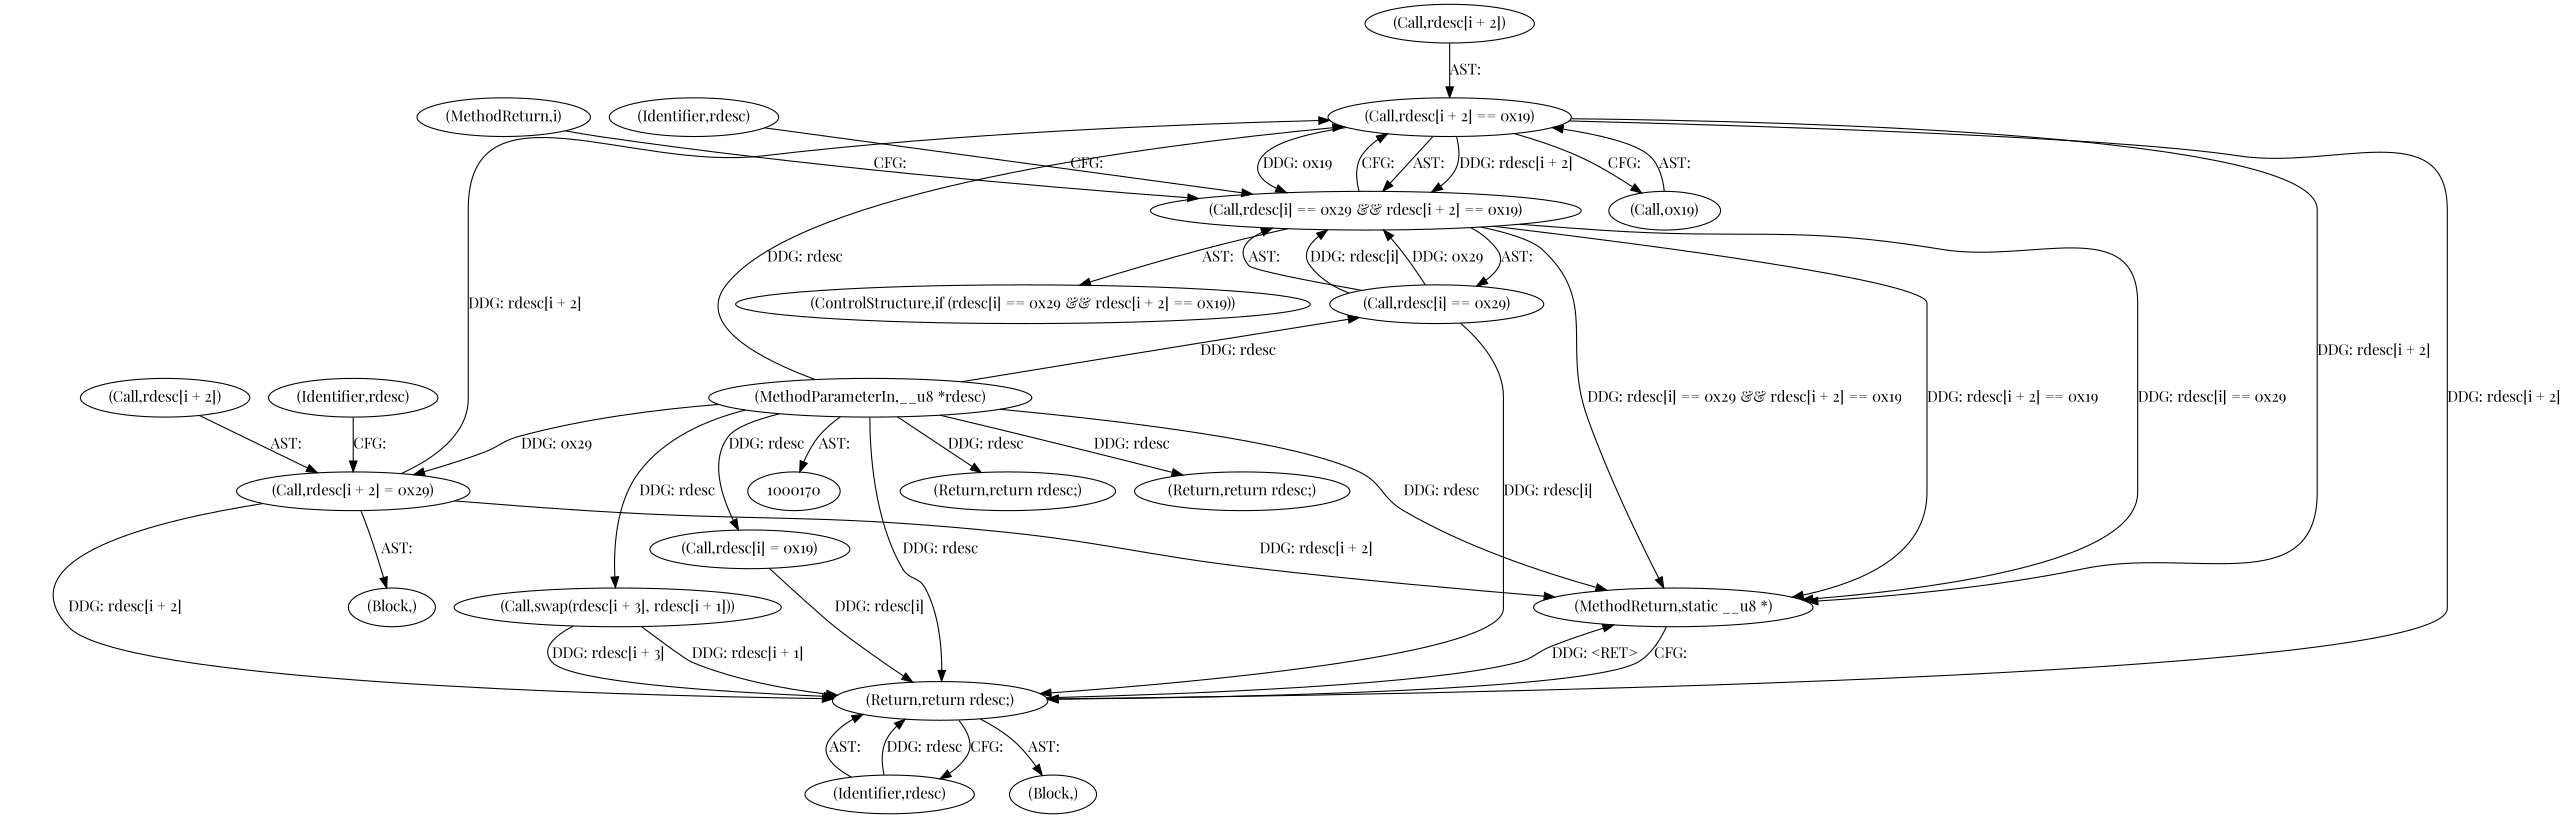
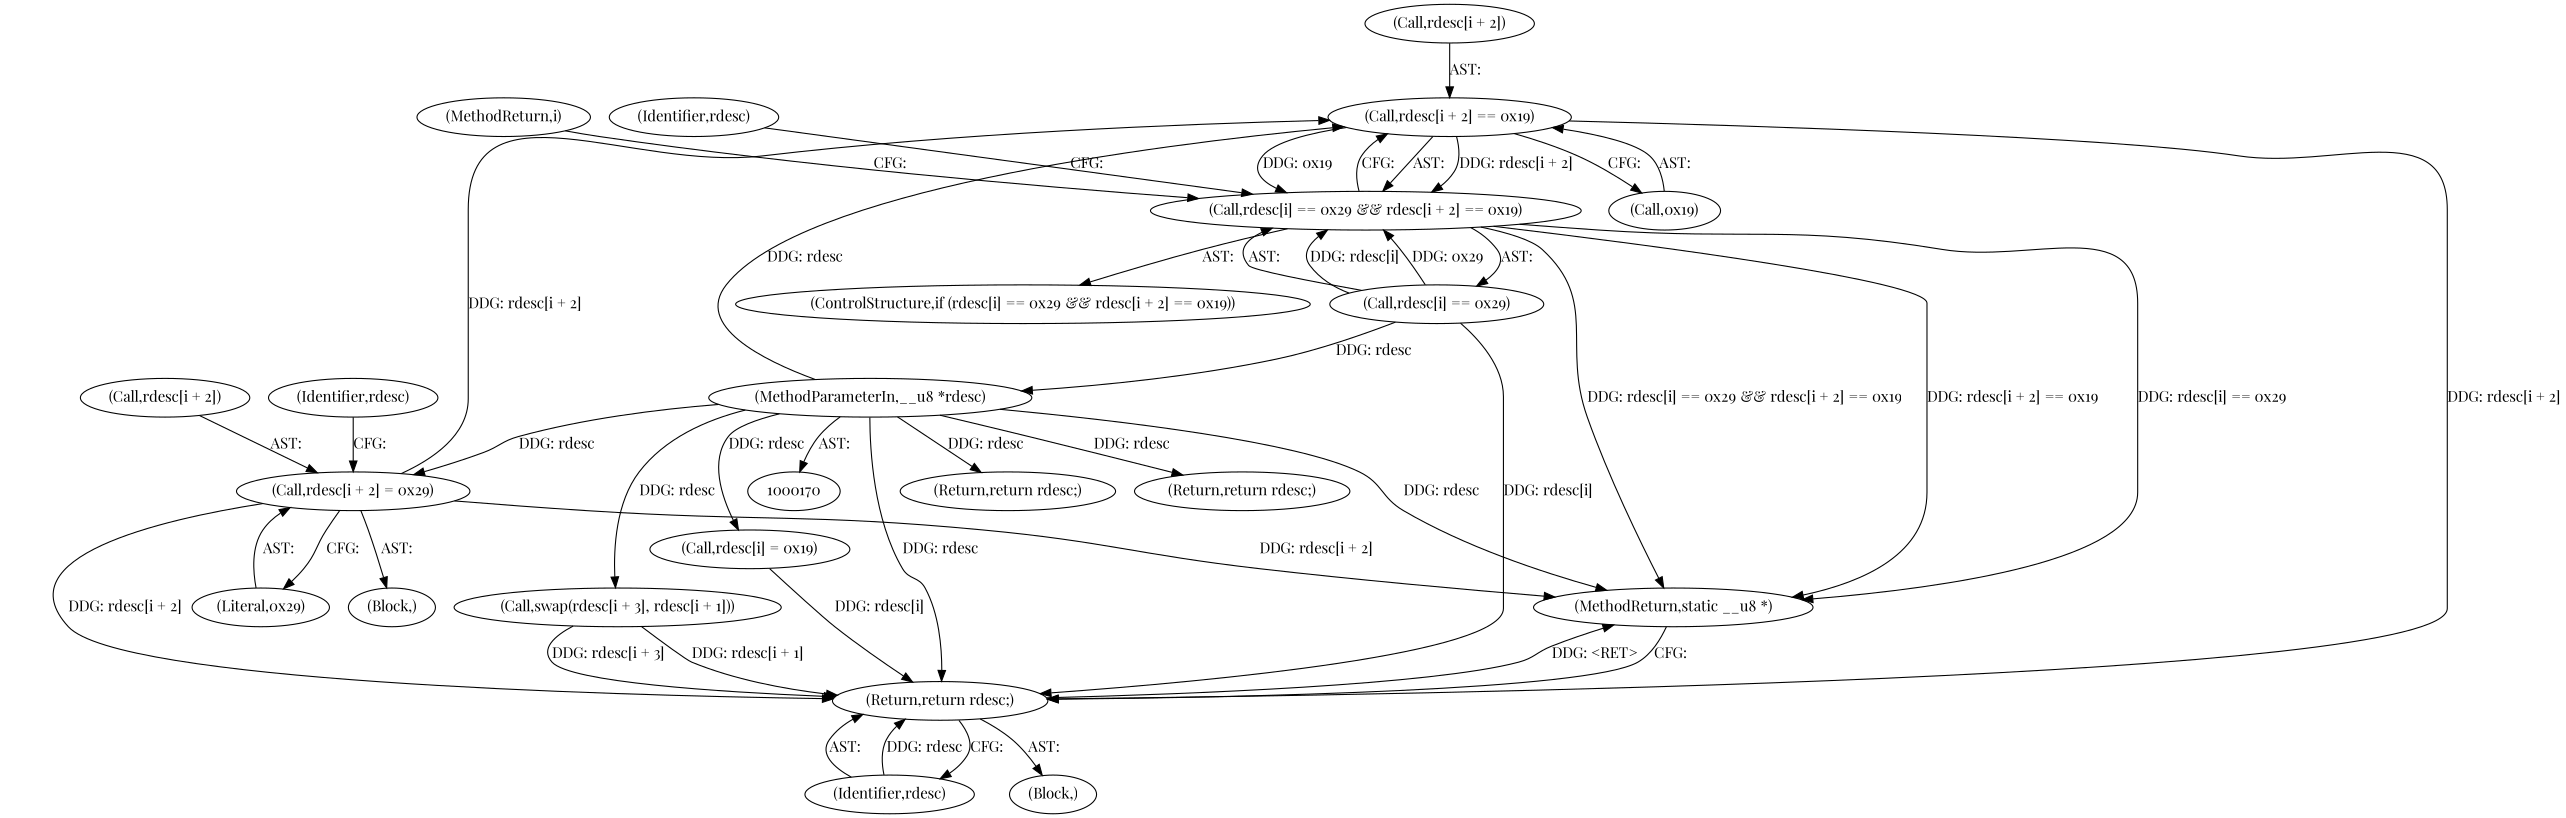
(2317, 241) -> none
(1155, 350) -> (1217, 370)
(557, 445) -> (557, 445)
none -> (261, 607)
